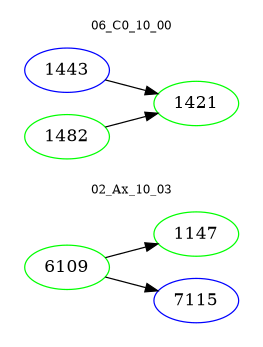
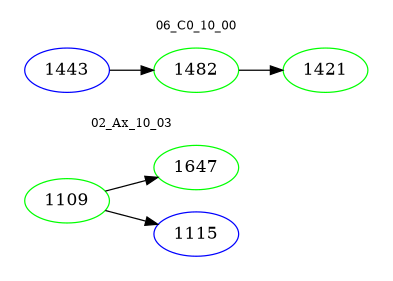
(126, 85) -> (125, 70)
(196, 234) -> (196, 168)
(67, 267) -> (67, 201)
(196, 301) -> (196, 234)
